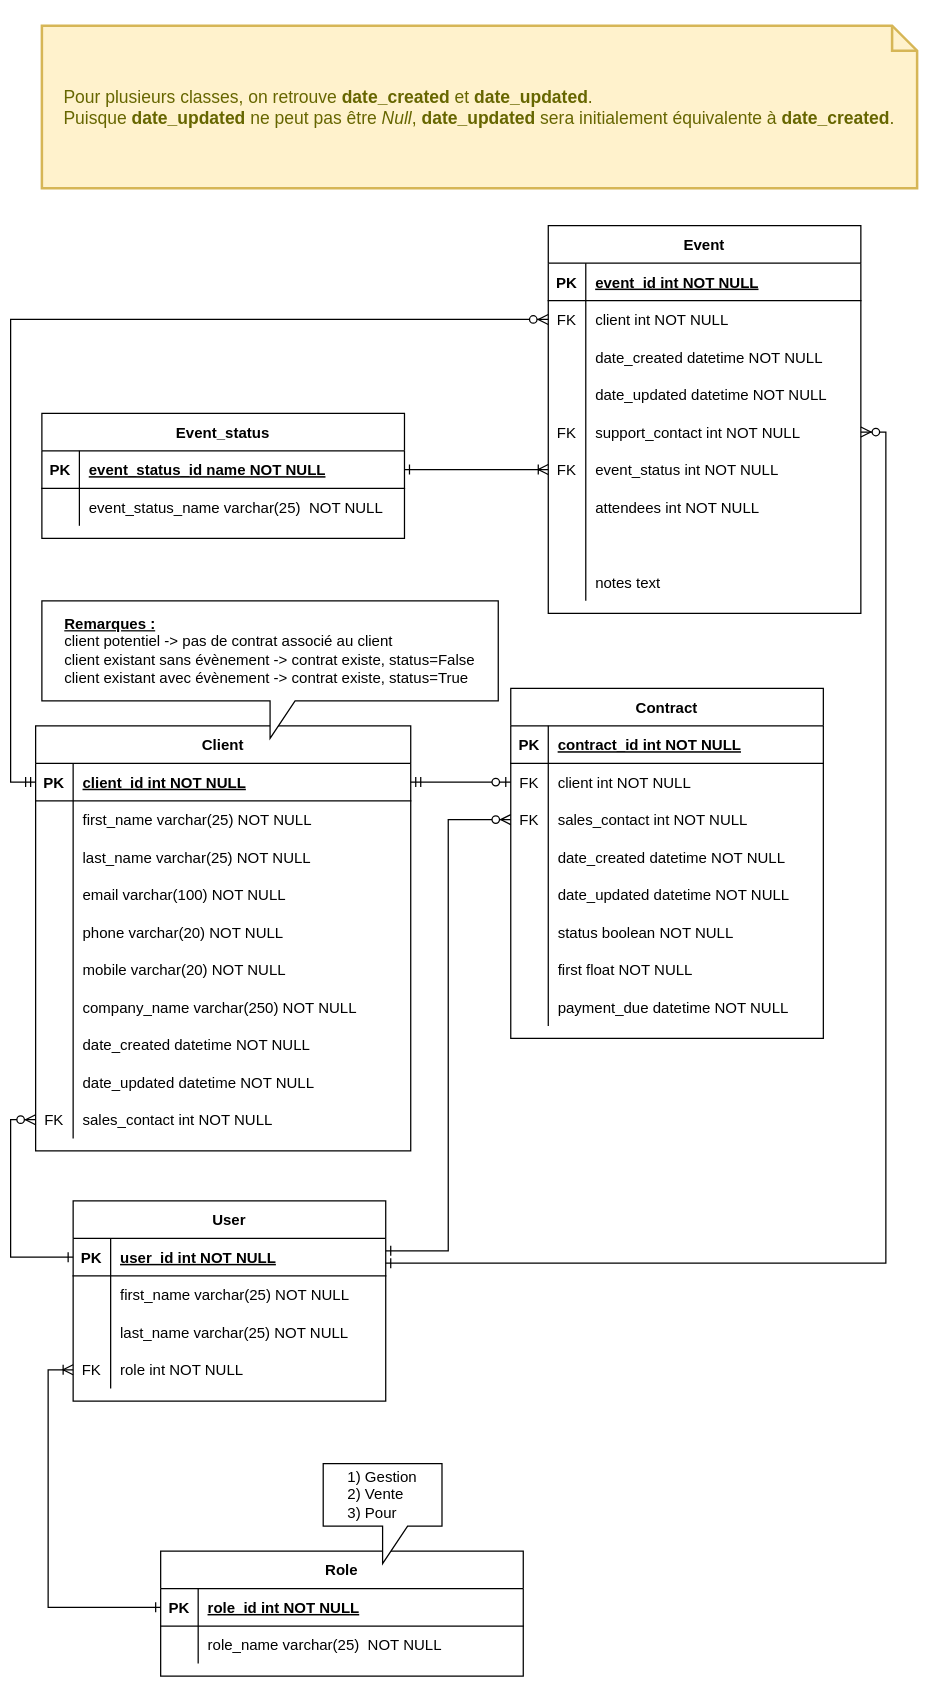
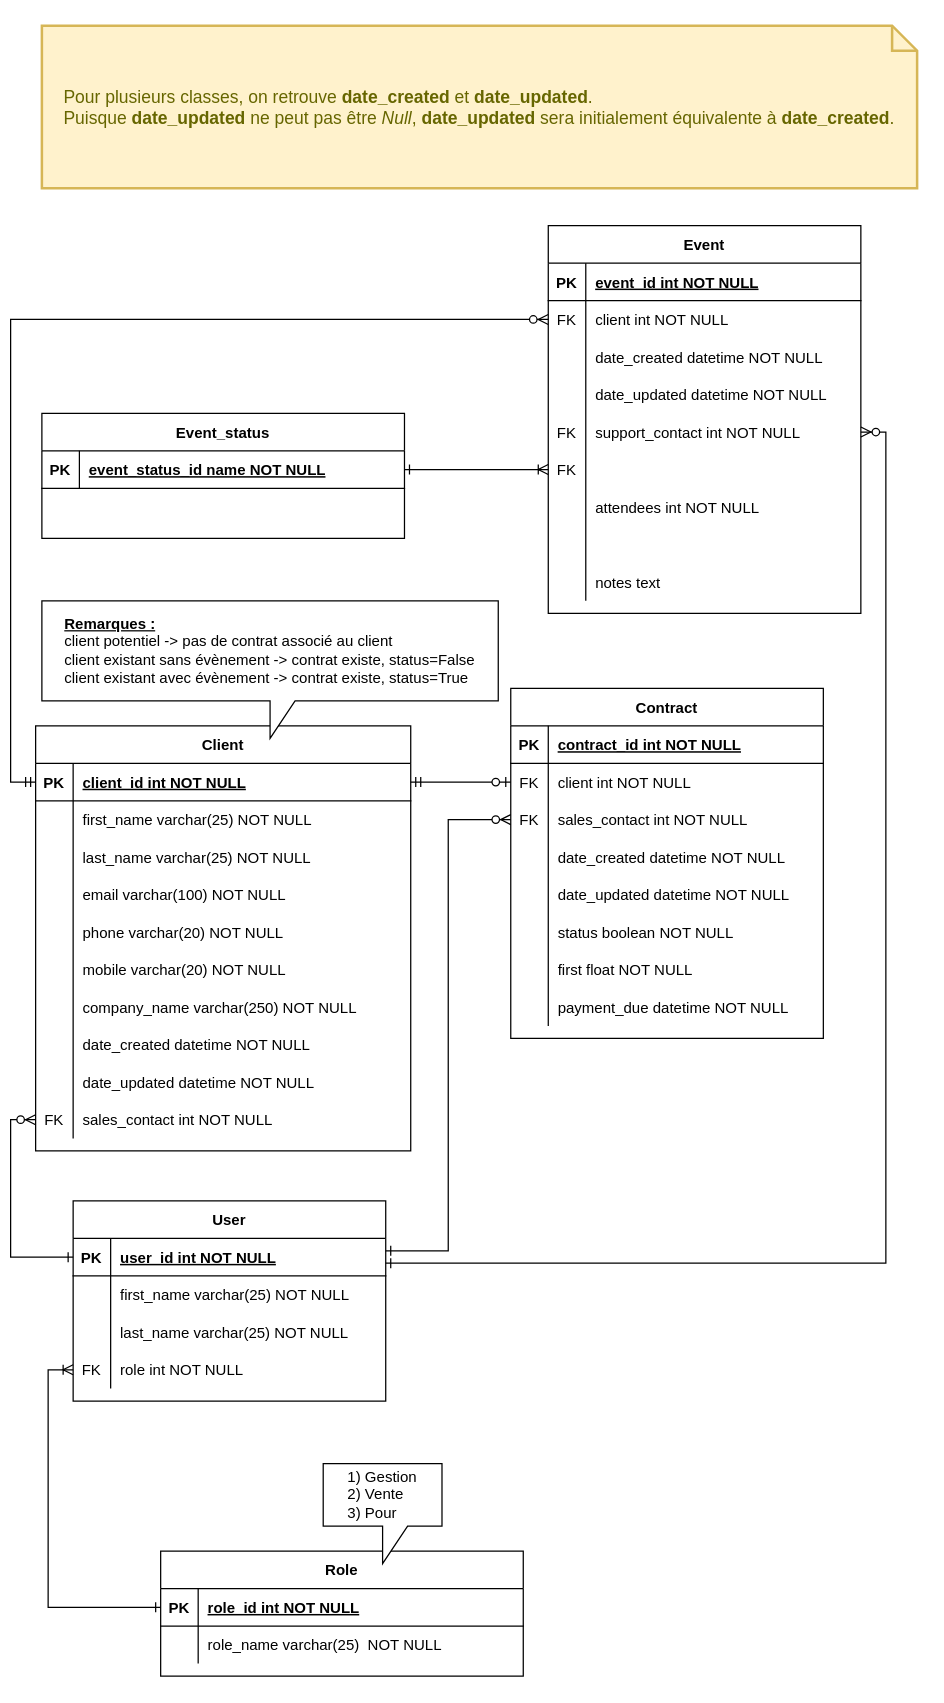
(723, 469) -> none
(242, 507) -> none
